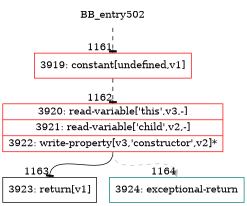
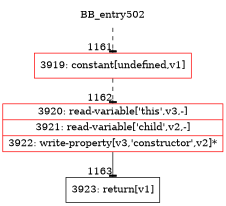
(177, 190) -> none
